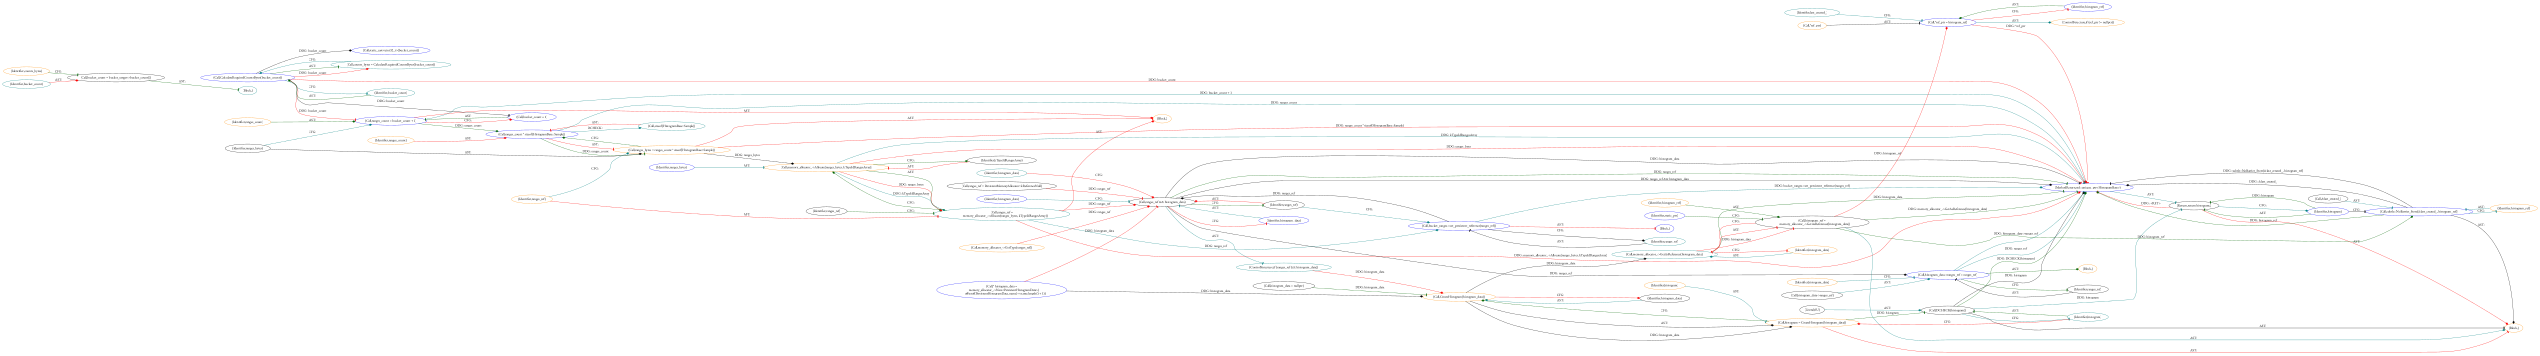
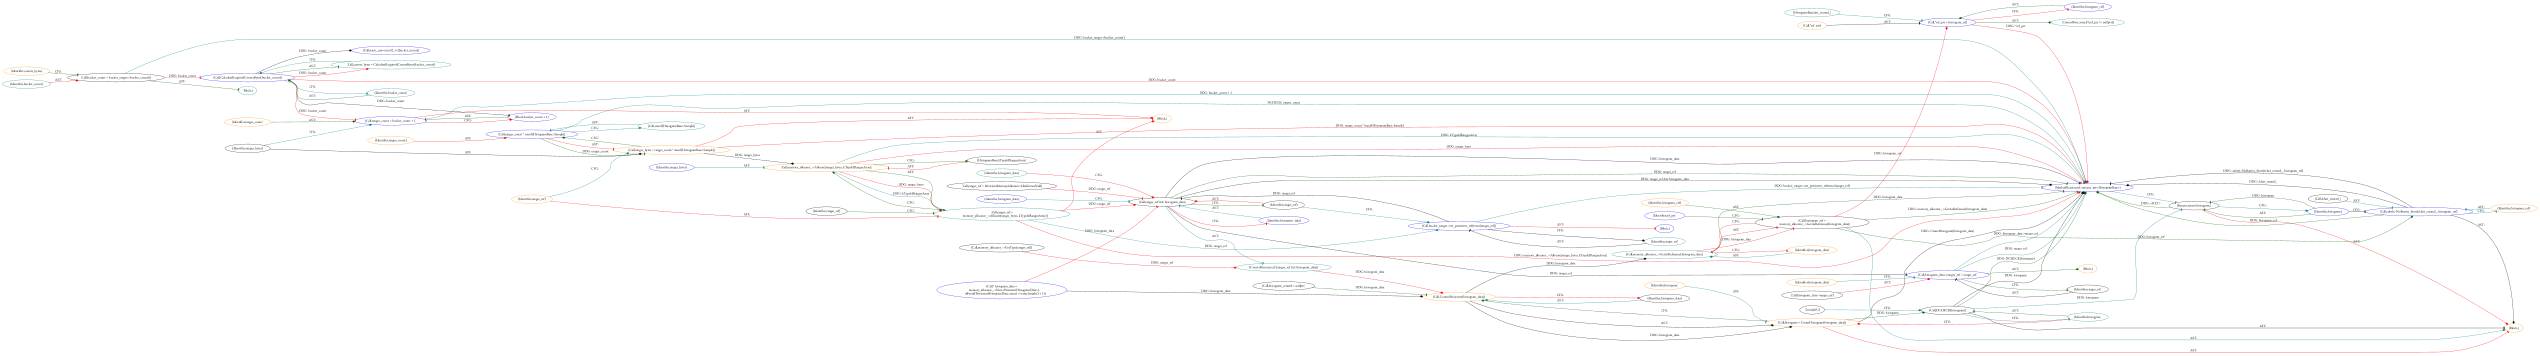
(1812, 13) -> (1812, 13)
(2012, 22) -> (2012, 22)
(2088, 22) -> (2088, 22)
none -> (1139, 39)
(2065, 71) -> (2065, 71)
none -> (182, 78)
(1284, 103) -> (1284, 103)
(532, 117) -> (532, 117)
(596, 125) -> (596, 125)
(457, 127) -> none
(596, 128) -> (596, 128)
(1002, 160) -> (1002, 160)
(1756, 190) -> (1756, 190)
(2151, 194) -> (2151, 194)
(1318, 195) -> (1318, 195)
(2133, 204) -> (2133, 204)
(1665, 216) -> (1665, 216)
(1082, 226) -> (1127, 264)
none -> (1955, 240)
(1002, 248) -> (1002, 248)
(1530, 276) -> (1530, 276)
(1284, 286) -> (1284, 286)
(1883, 287) -> (1883, 287)
(1459, 297) -> (1459, 297)
(1888, 308) -> (1888, 308)
(1885, 316) -> (1885, 316)
